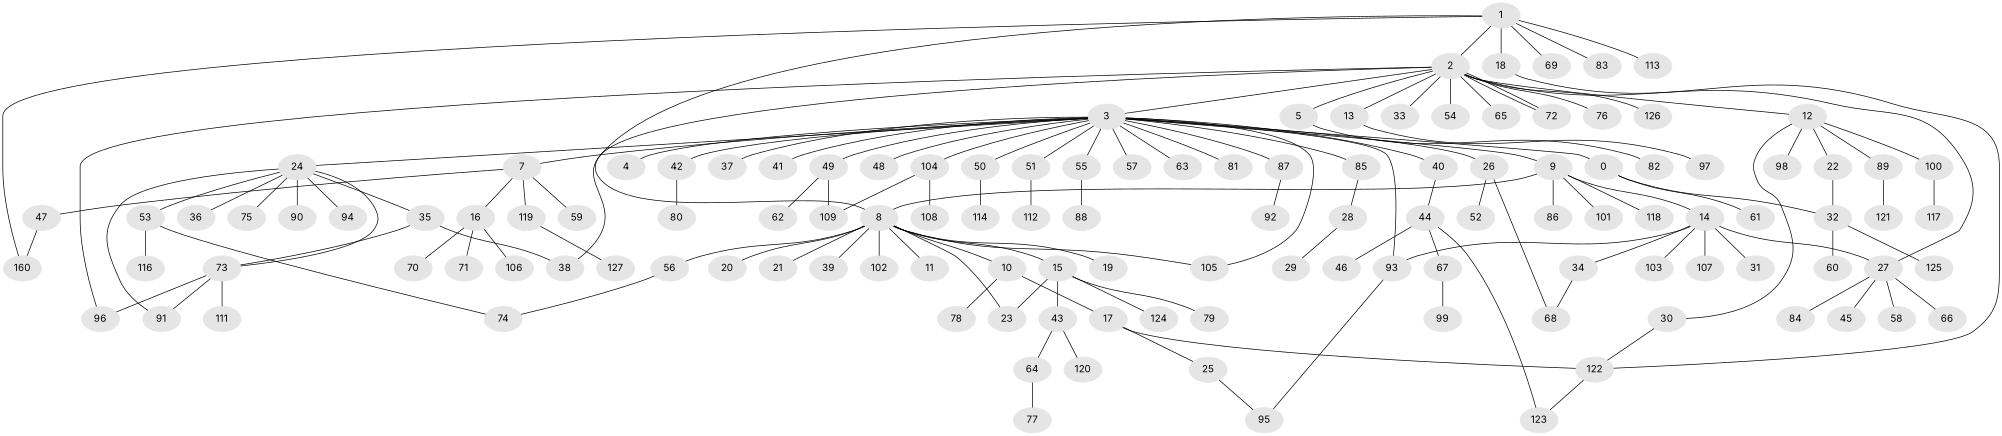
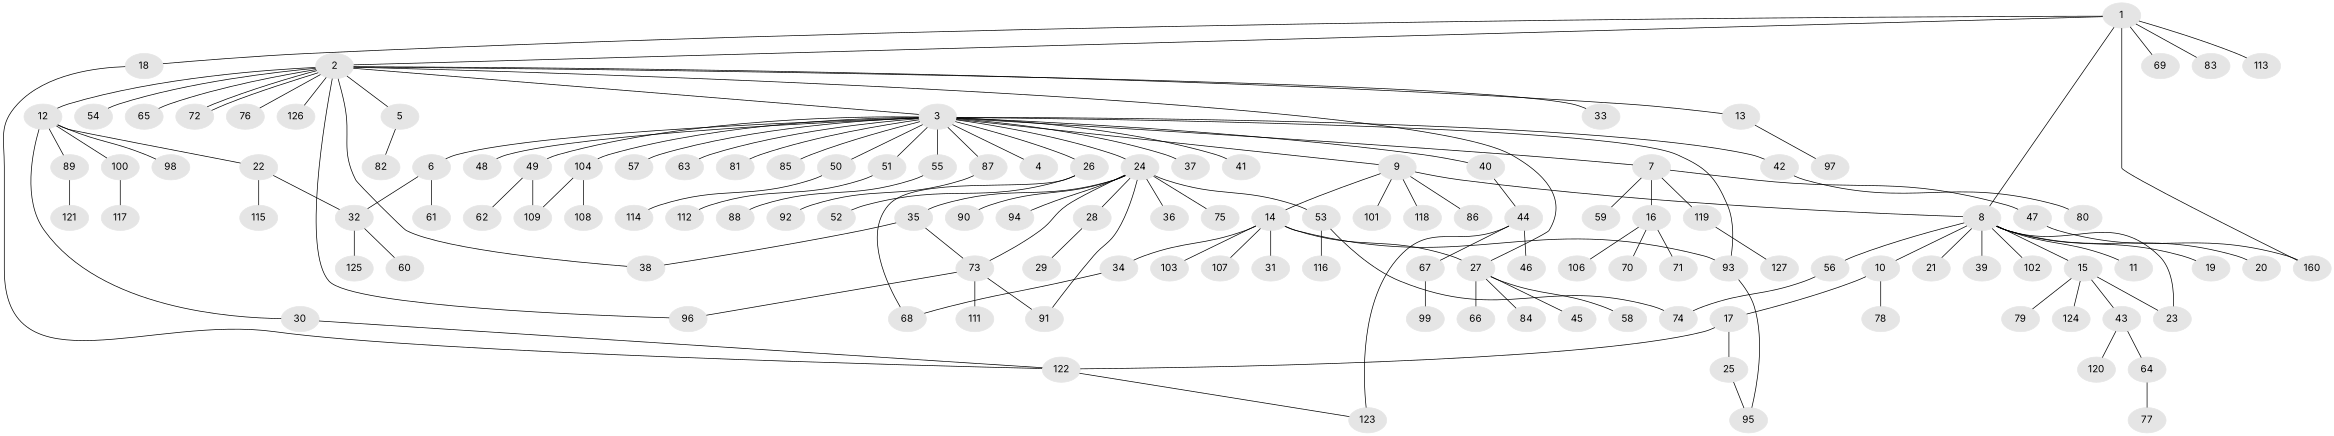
(1604, 167) -> (432, 167)
(1354, 194) -> (1116, 193)
none -> (259, 218)
(1209, 268) -> none
